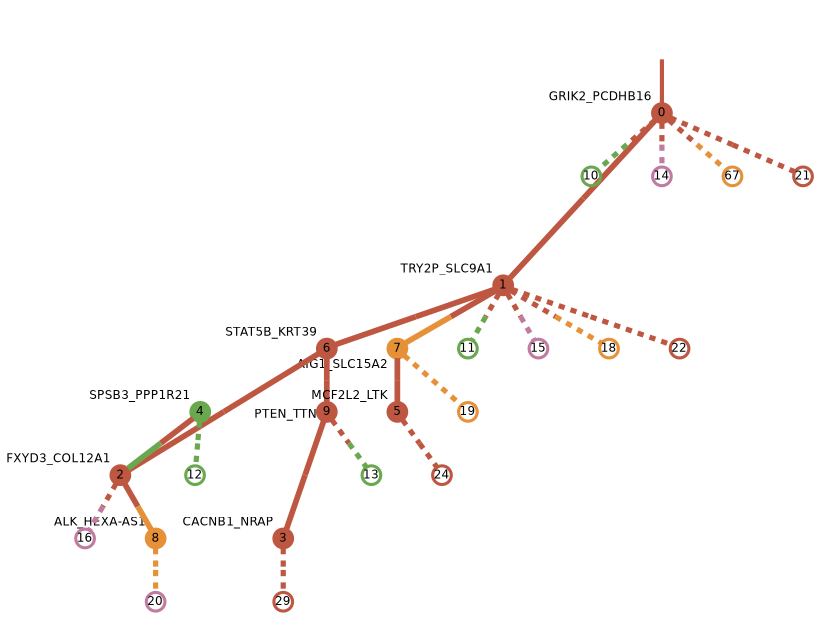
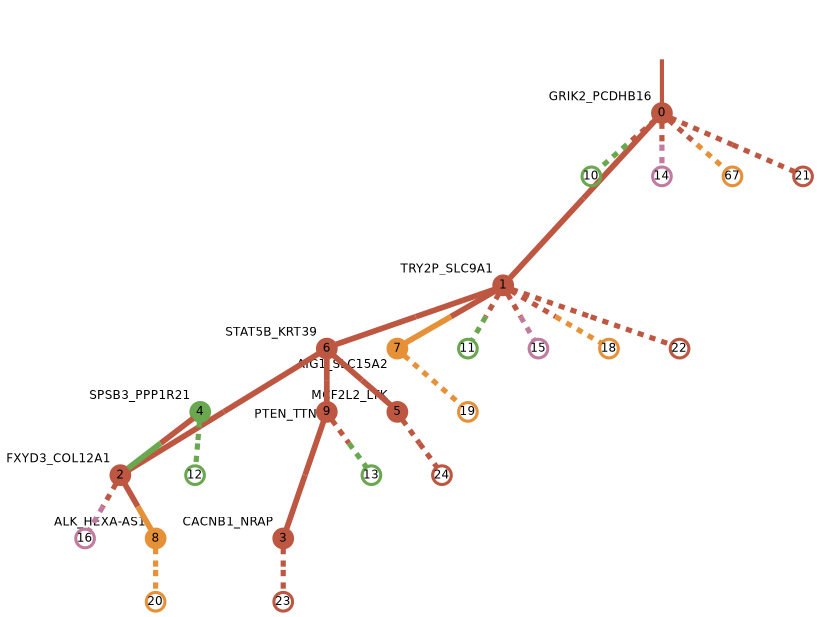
(397, 380) -> (362, 380)
(156, 602) -> (156, 602)
(283, 602) -> (283, 602)
